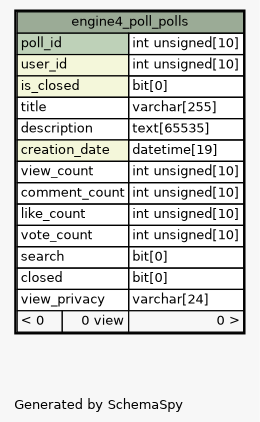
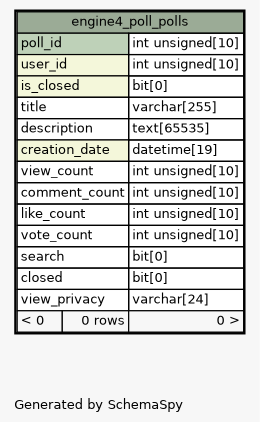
(103, 321) -> (103, 321)
